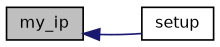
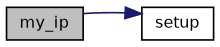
(121, 35) -> (104, 13)
